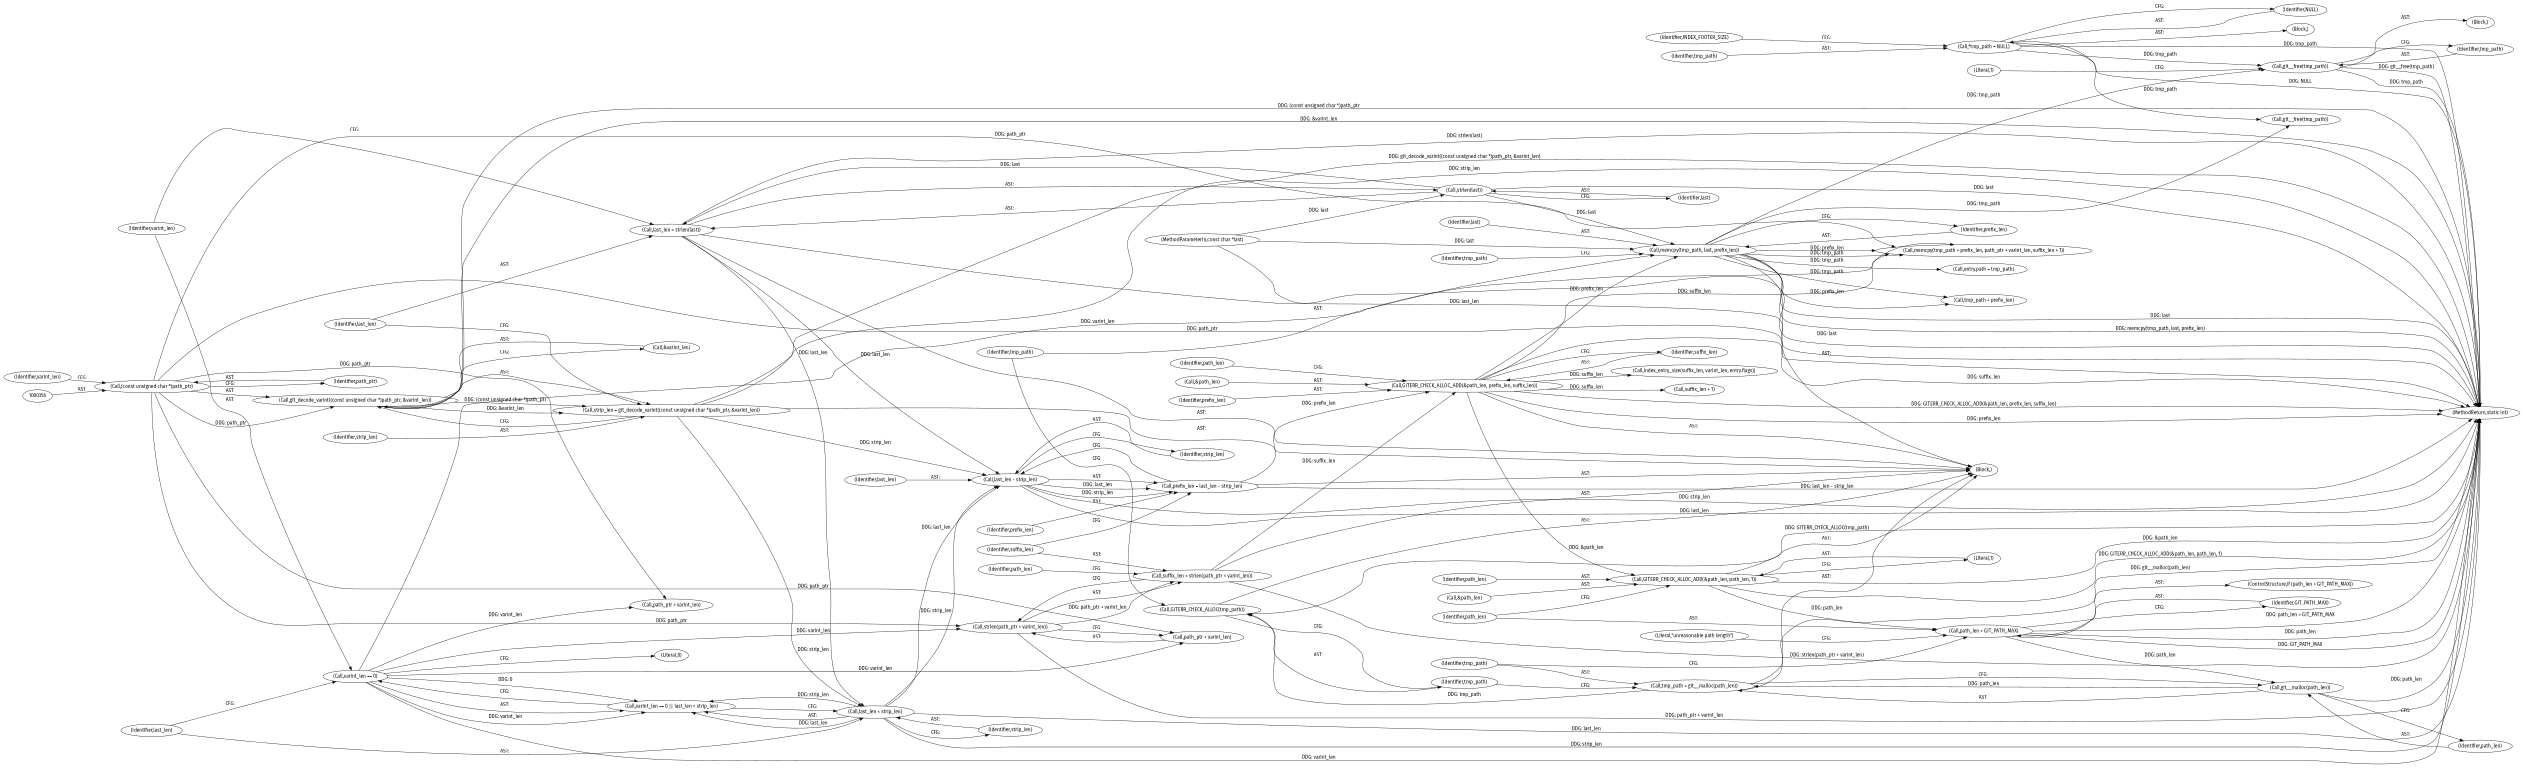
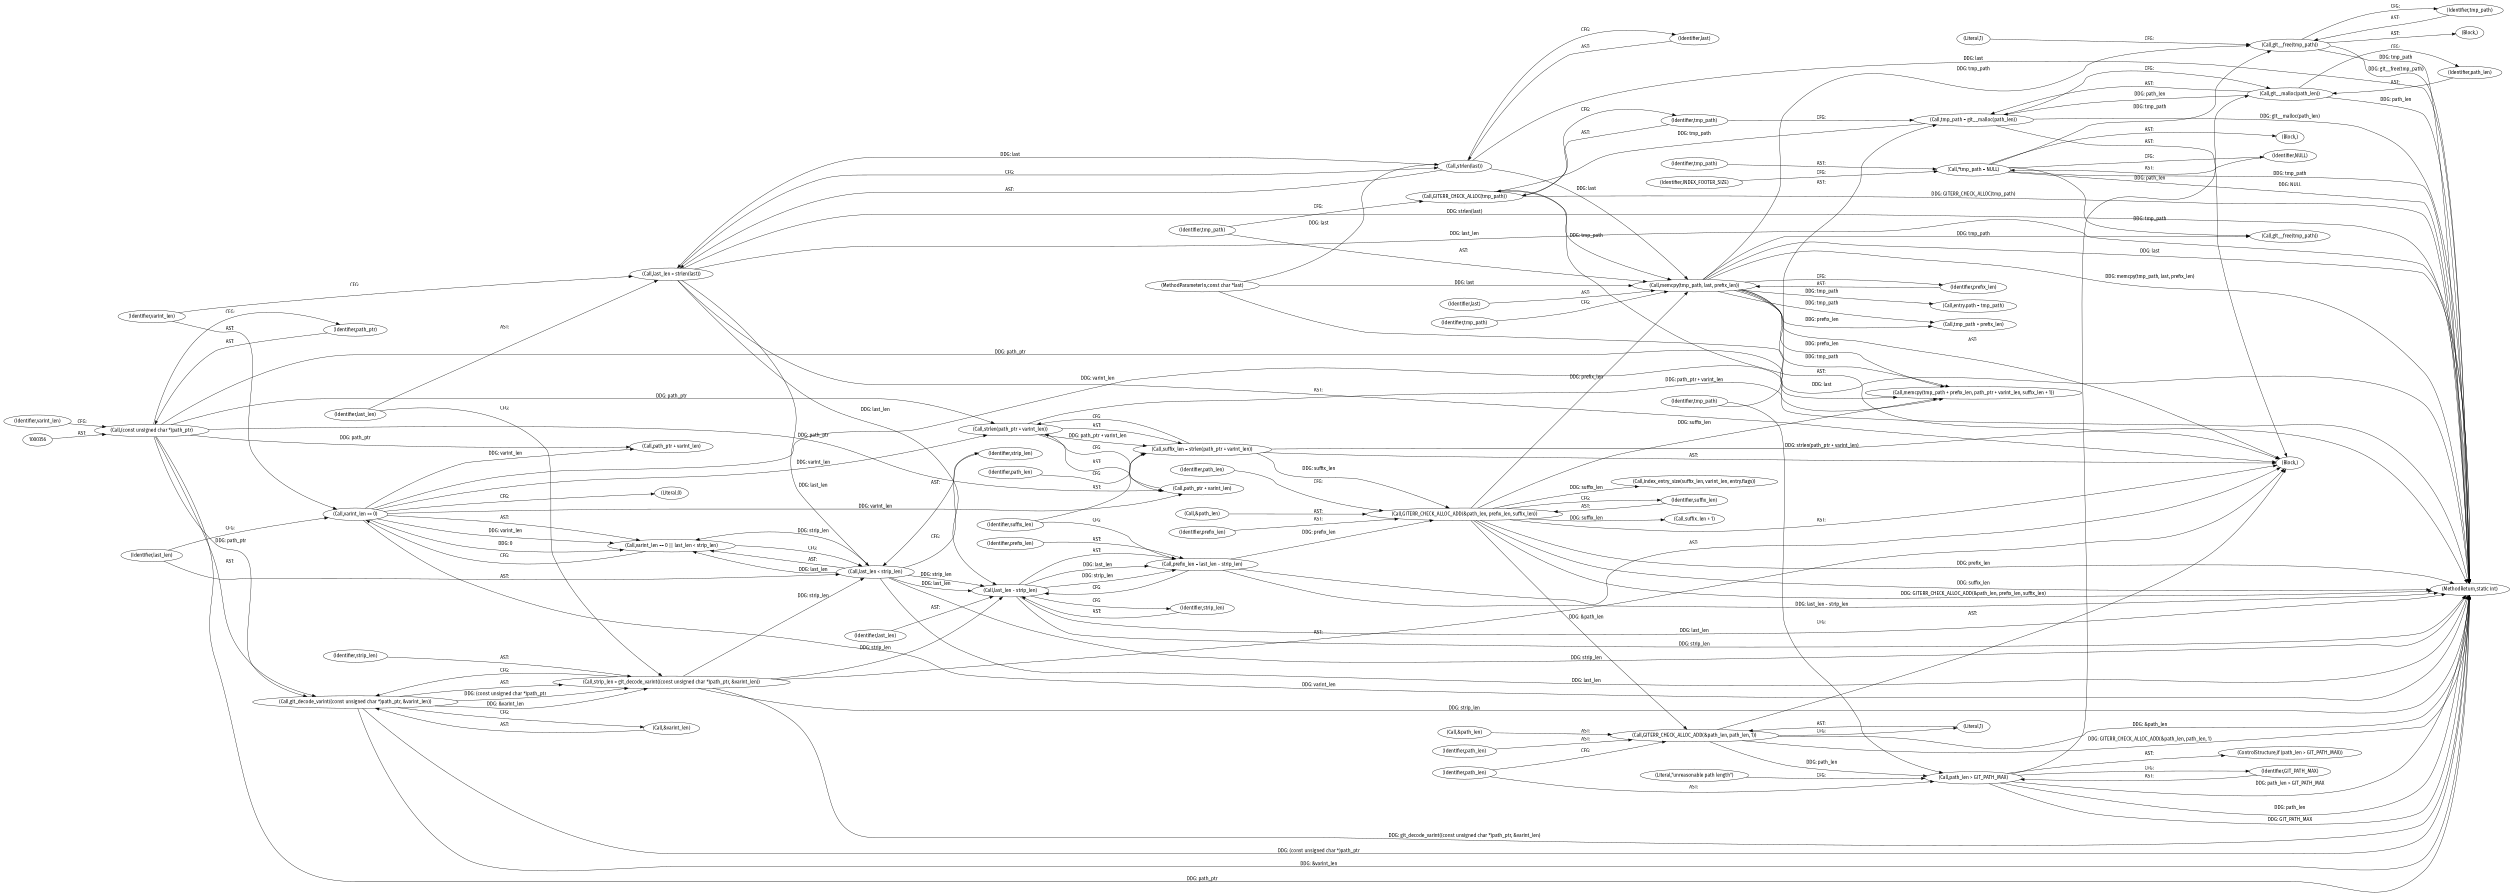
(1010, 185) -> (1010, 172)
none -> (1571, 240)
